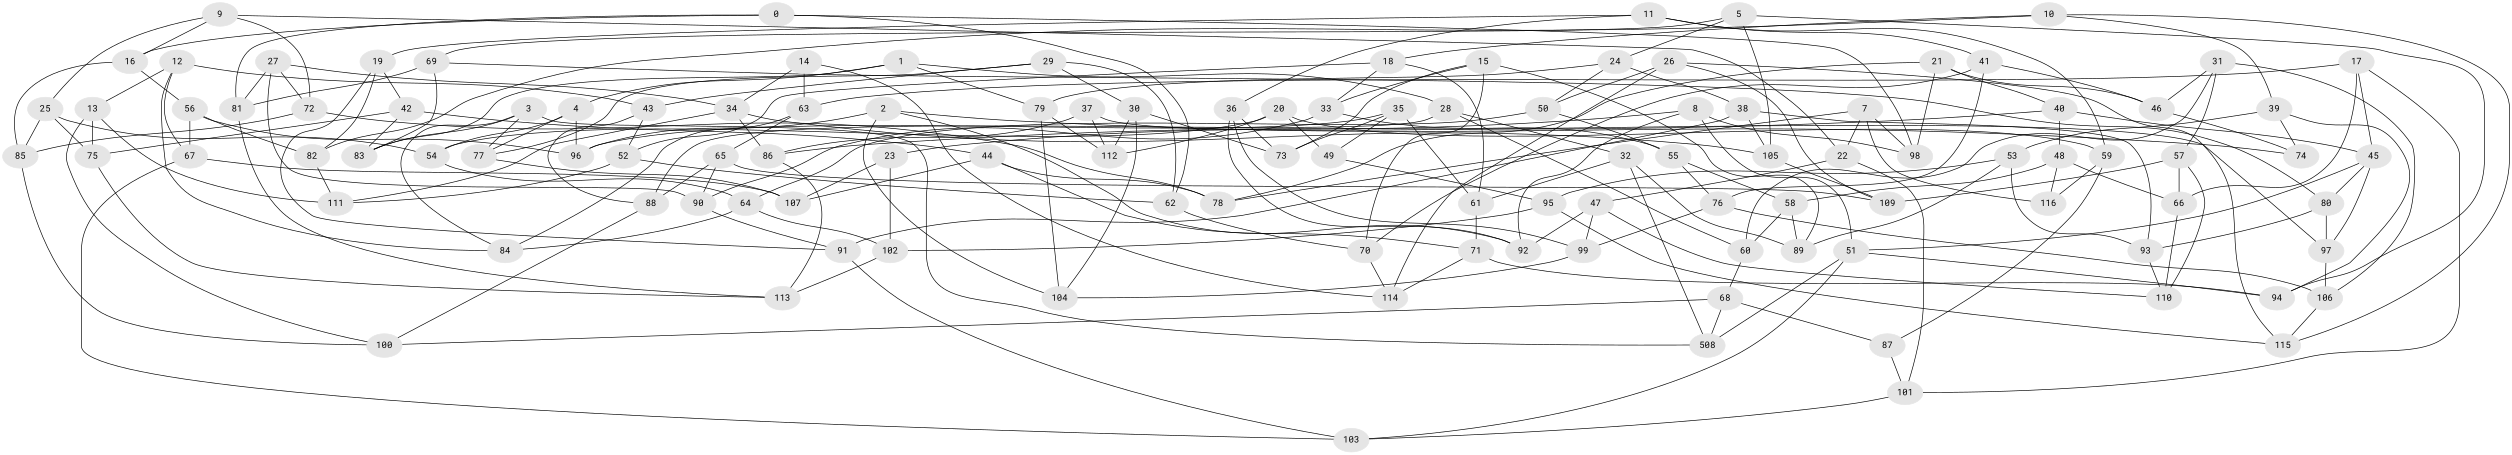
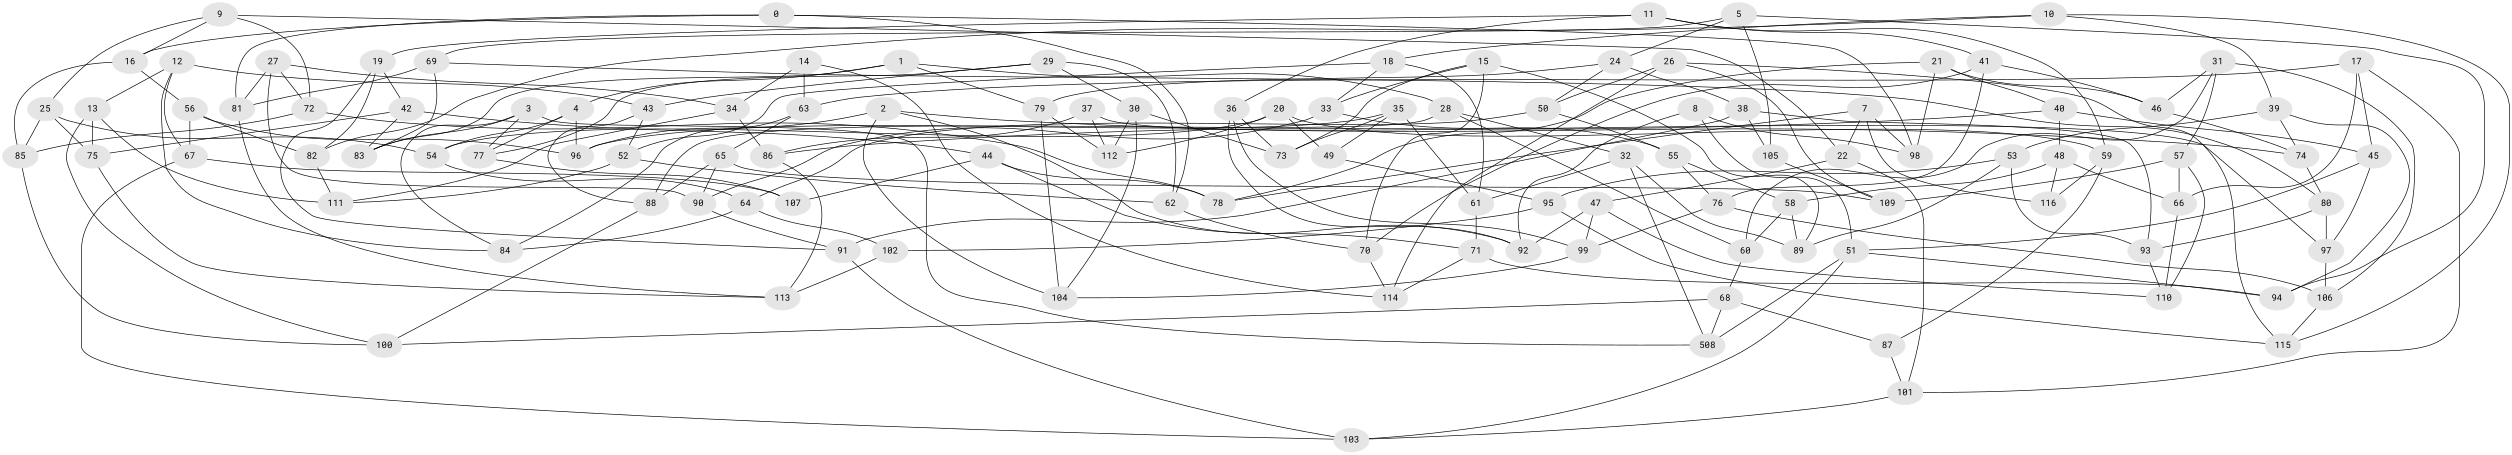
(1250, 138) -> none
(890, 156) -> none
(2350, 180) -> (2316, 185)
